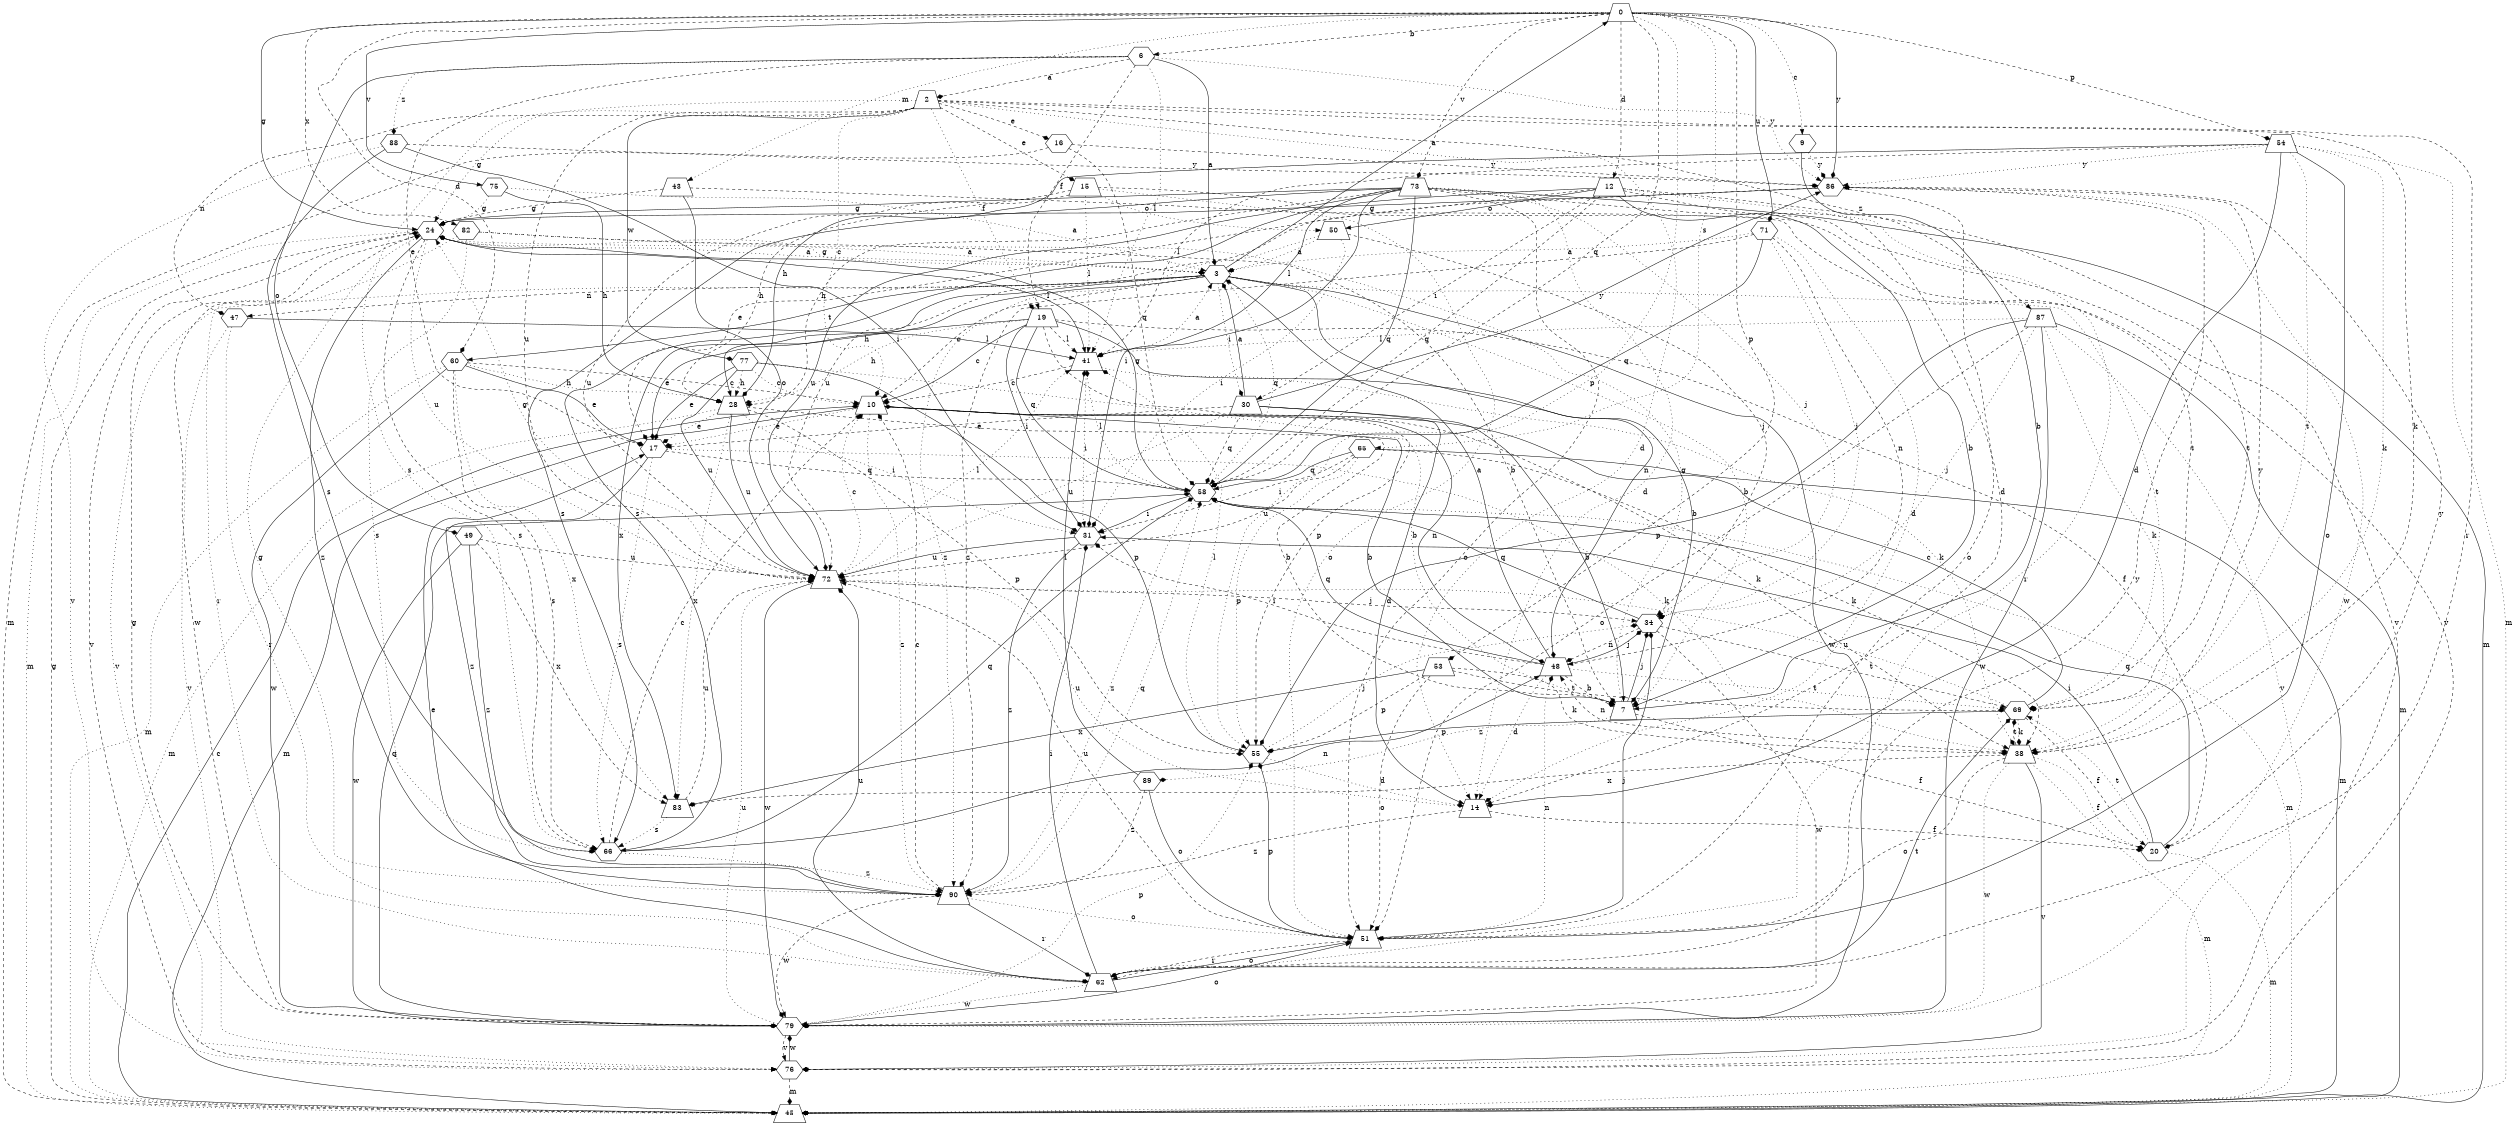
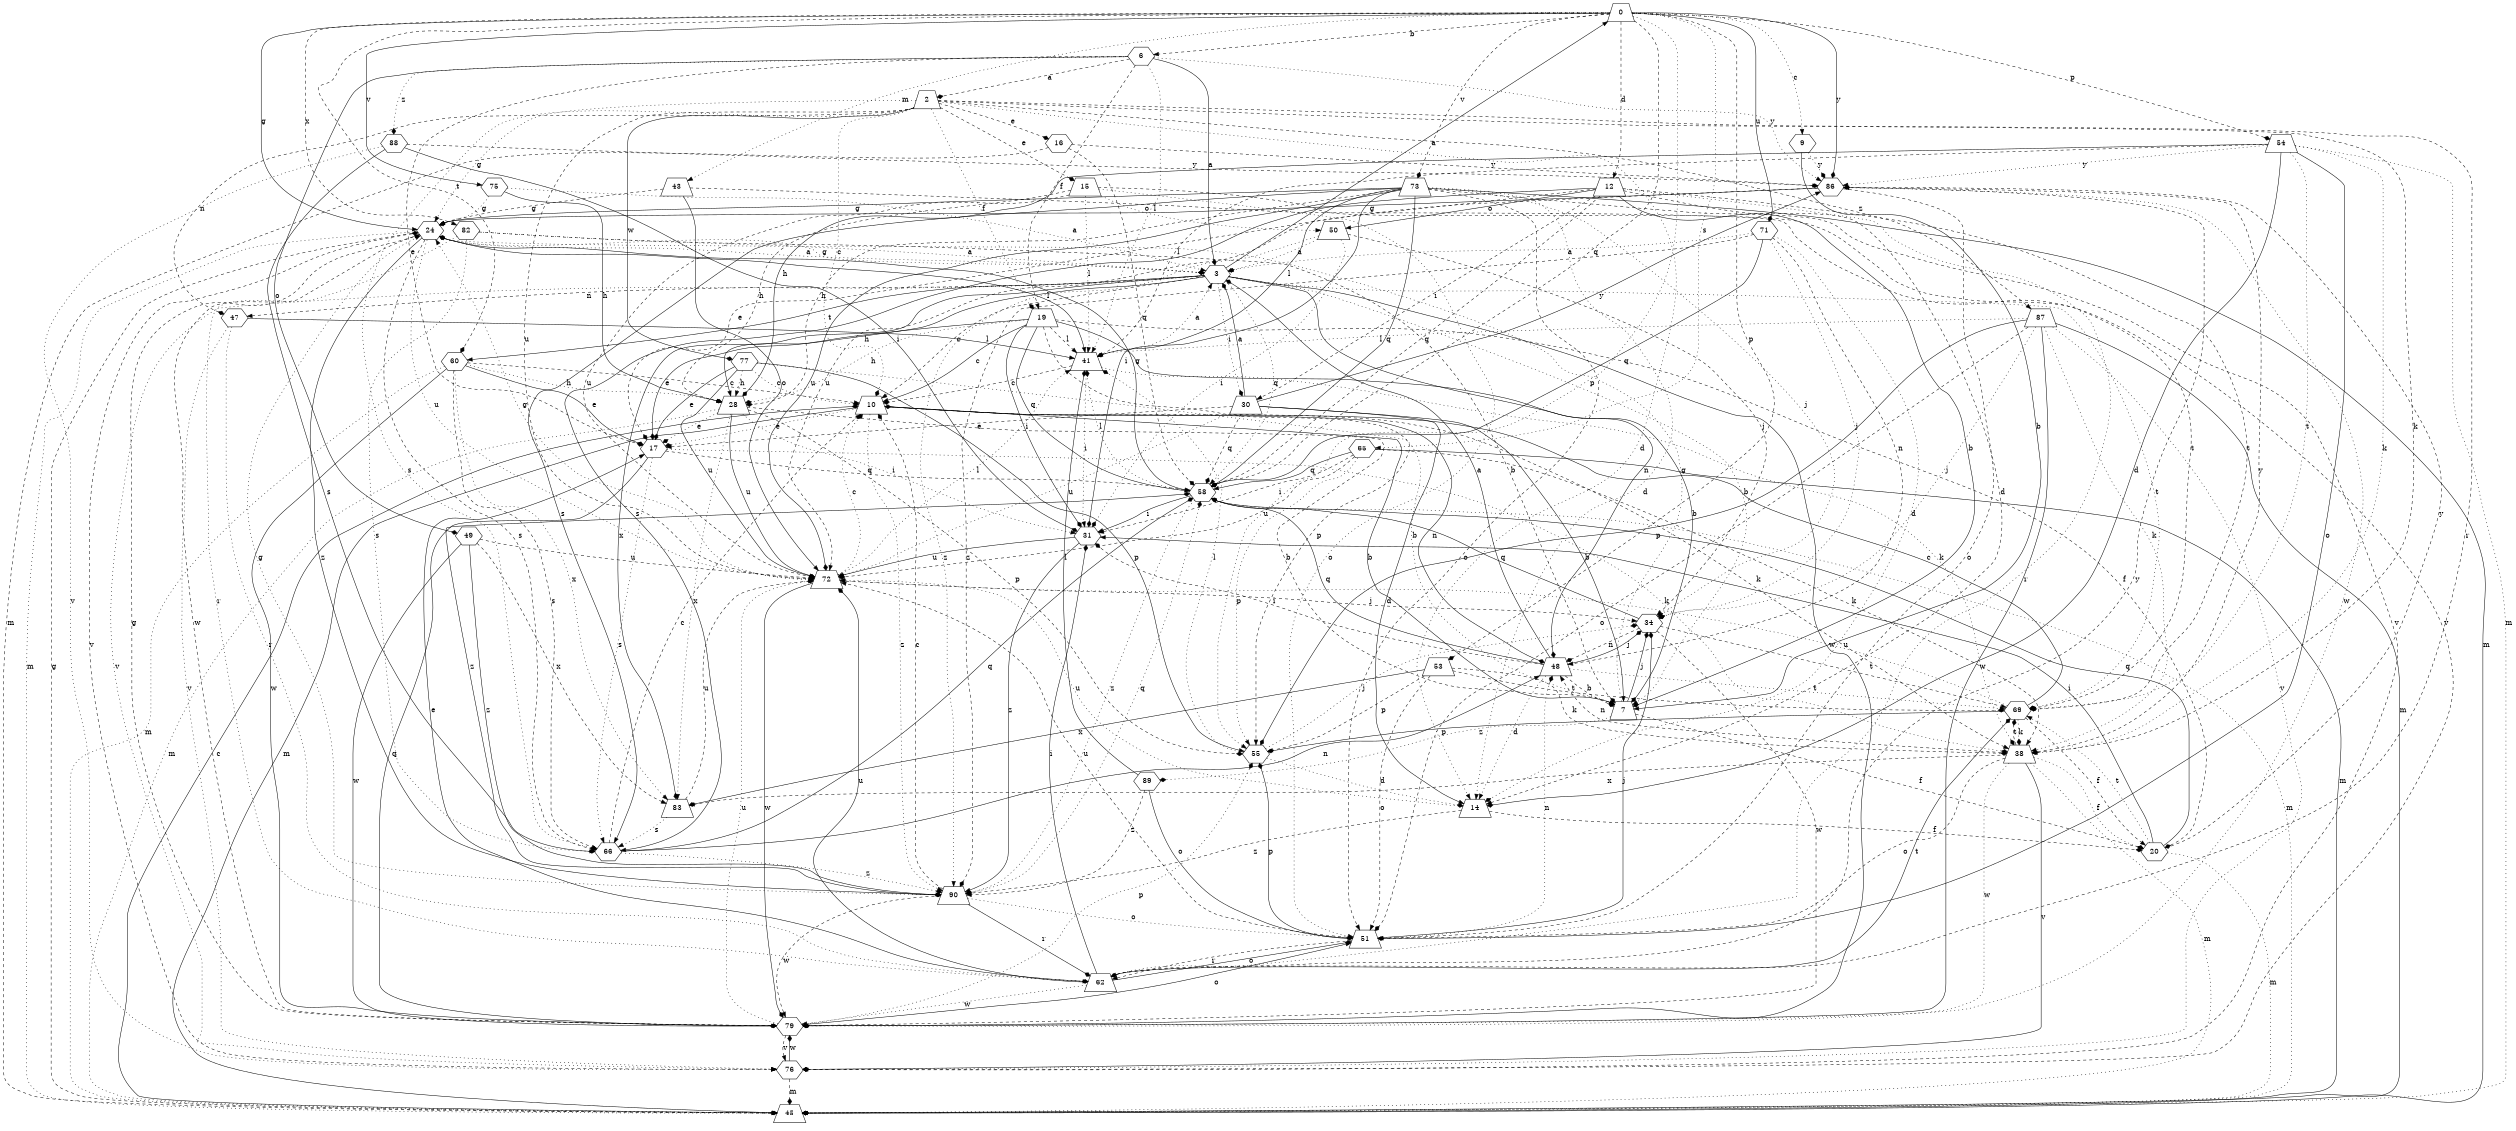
(458, 187) -> (458, 187)
